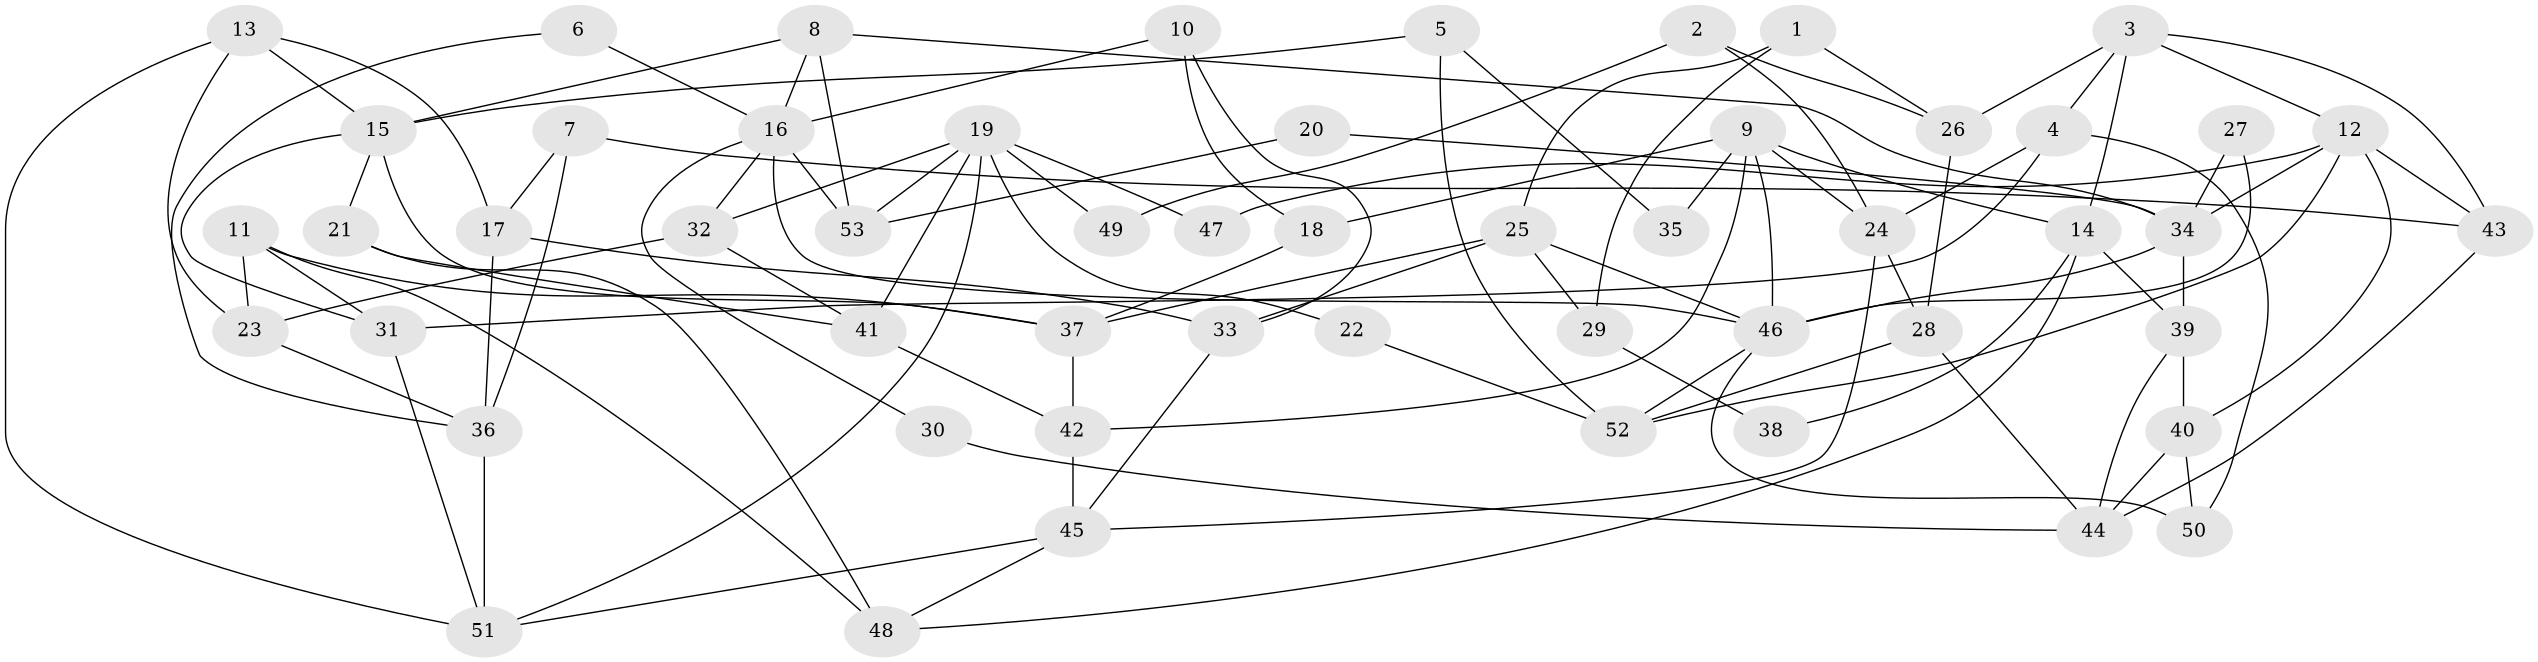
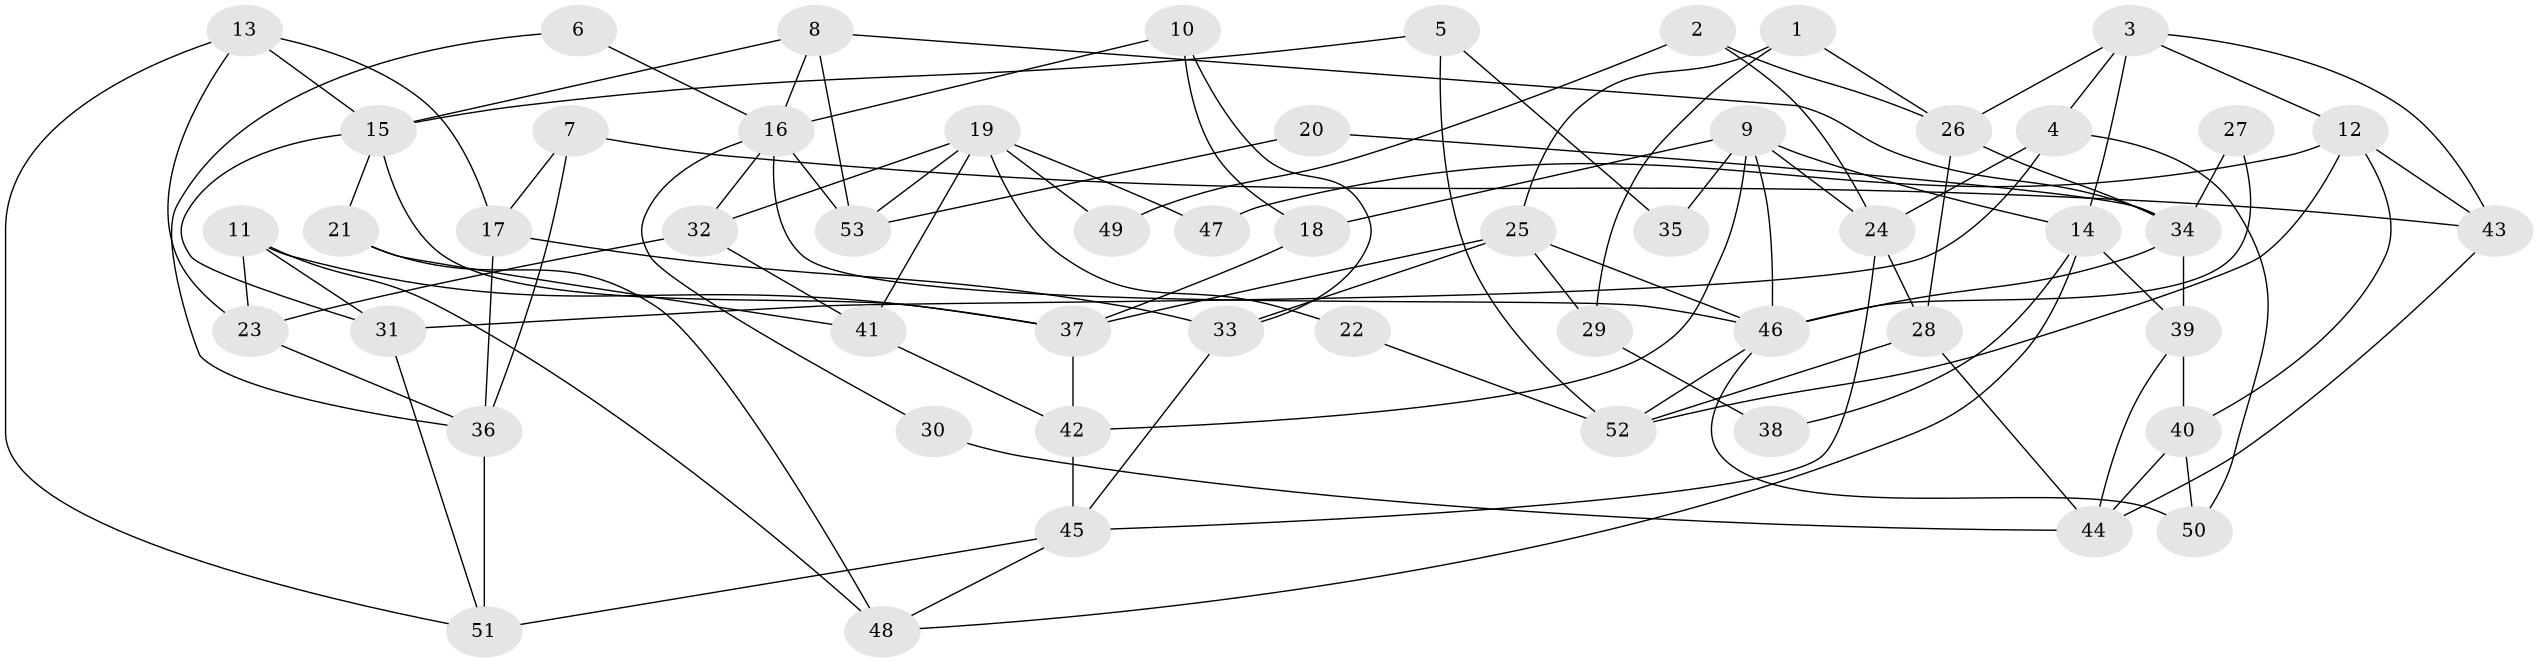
(2267, 181) -> (2051, 175)
(823, 453) -> none
